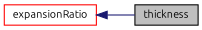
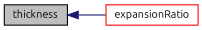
(121, 15) -> (92, 15)
